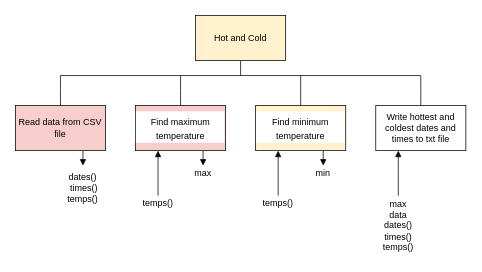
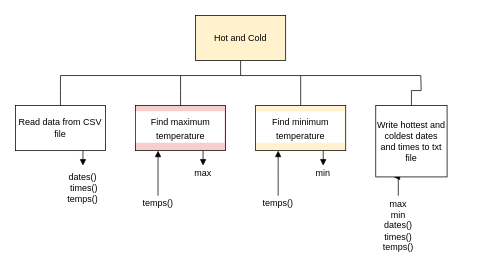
(60, 128) -> (60, 128)
(420, 128) -> (411, 141)
(398, 225) -> (398, 225)
